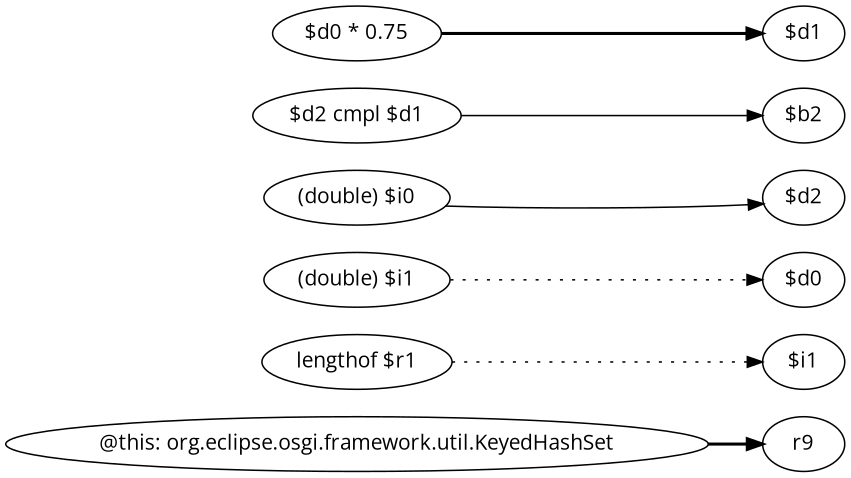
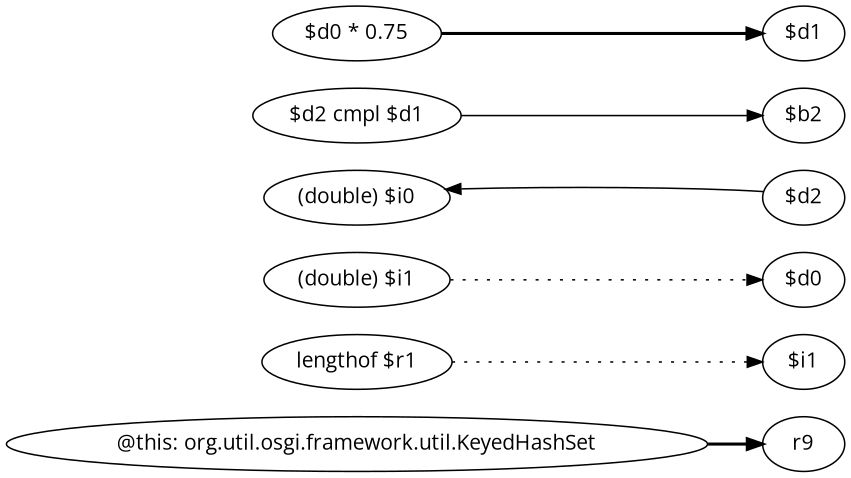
(597, 208) -> (612, 188)
(357, 444) -> (357, 444)
